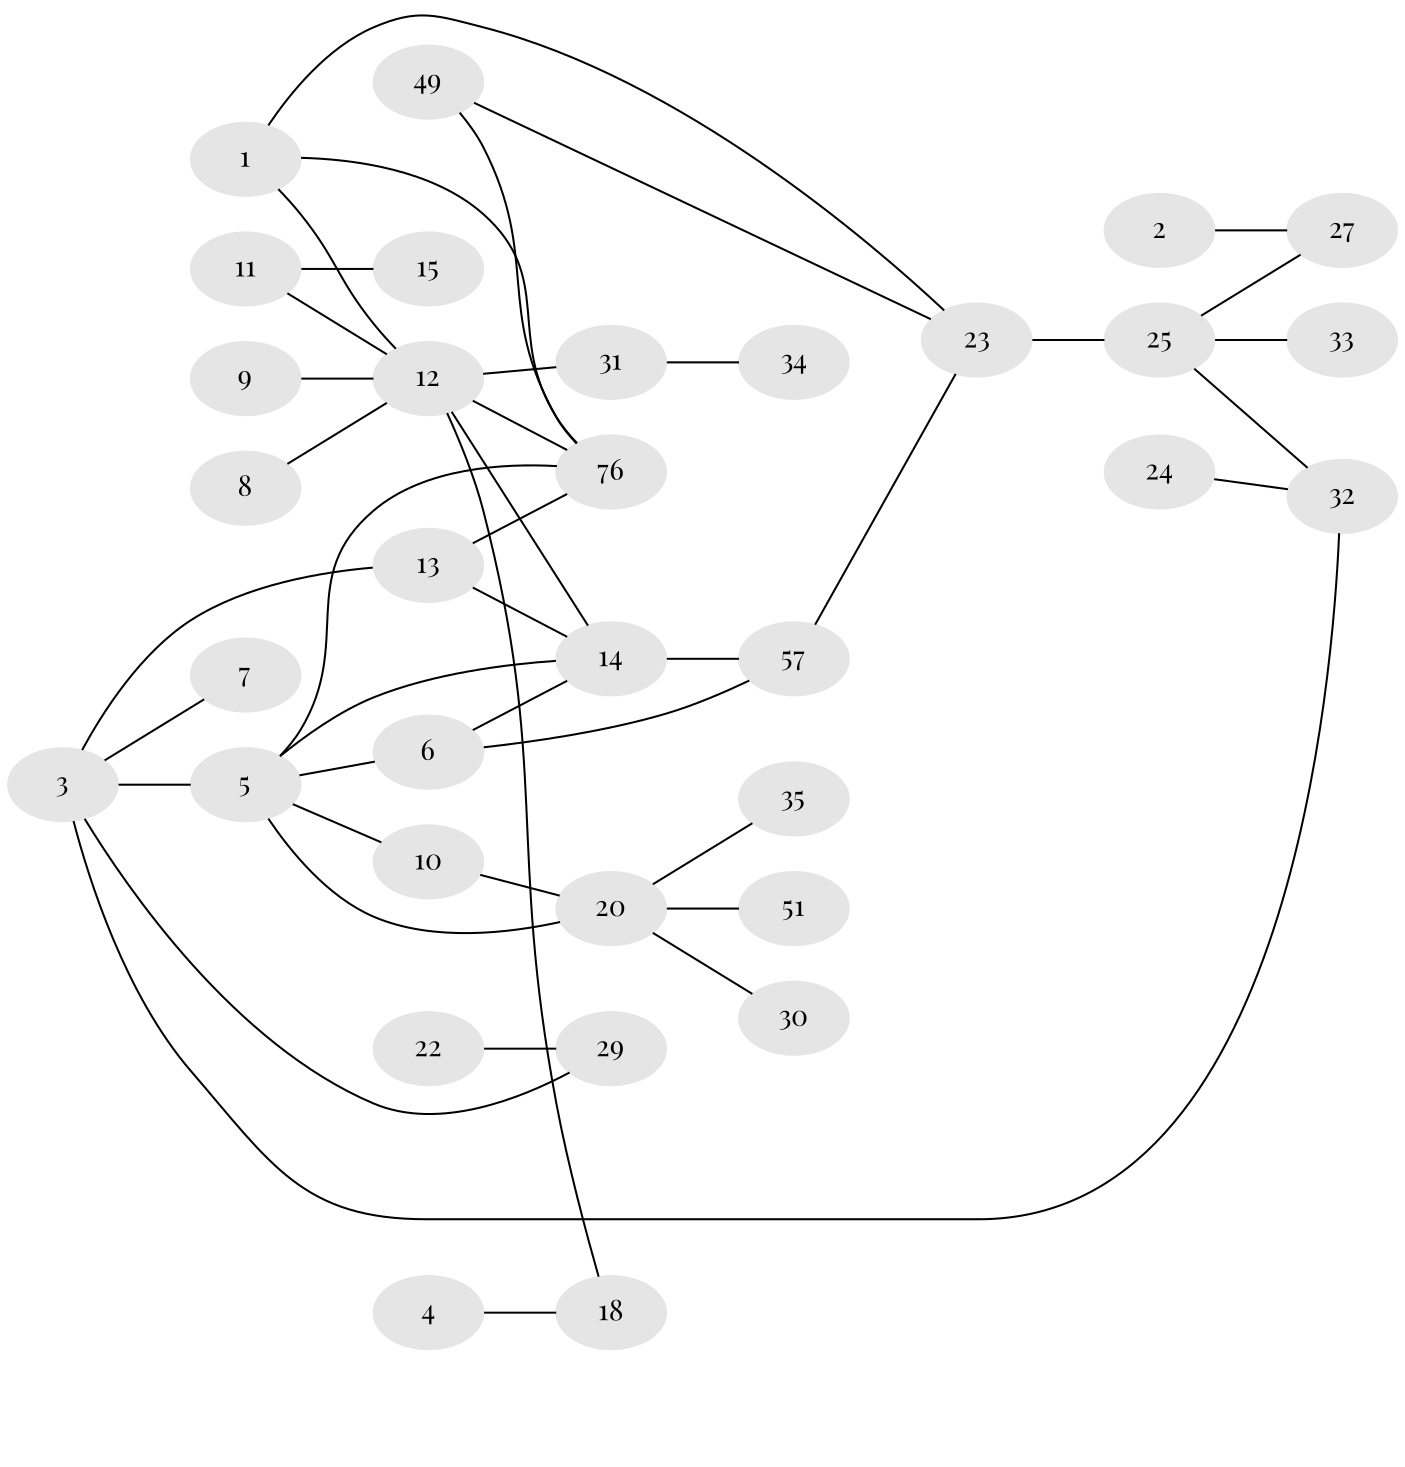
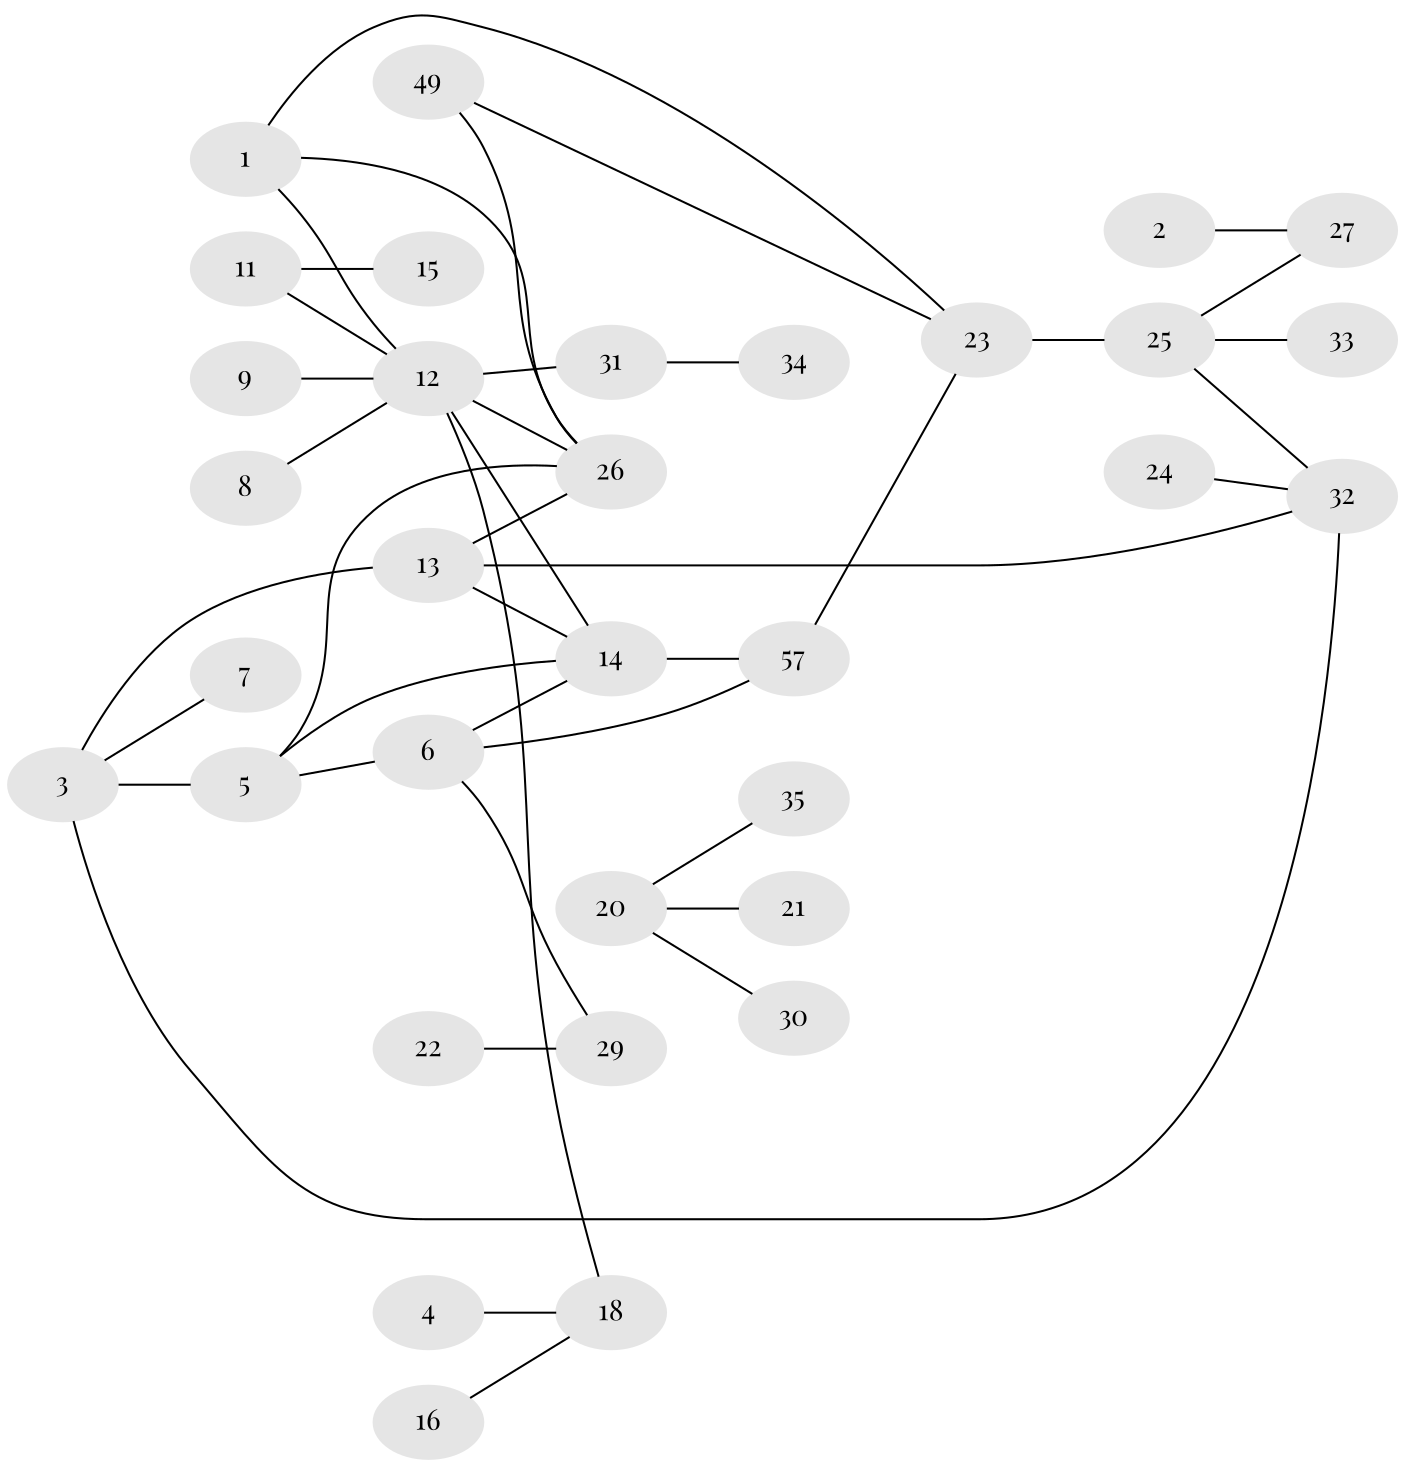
(611, 472) -> (611, 472)
none -> (891, 565)
(428, 862) -> none
(794, 909) -> (794, 909)
(394, 924) -> none
(285, 1050) -> (515, 865)
none -> (428, 1422)
